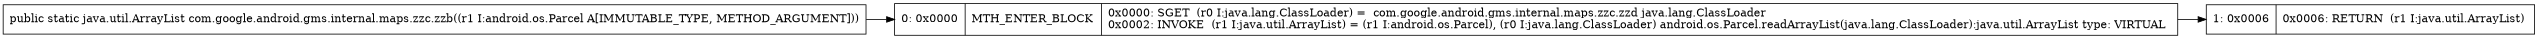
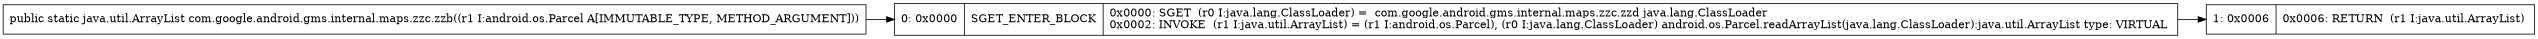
(1033, 19) -> (1034, 19)
